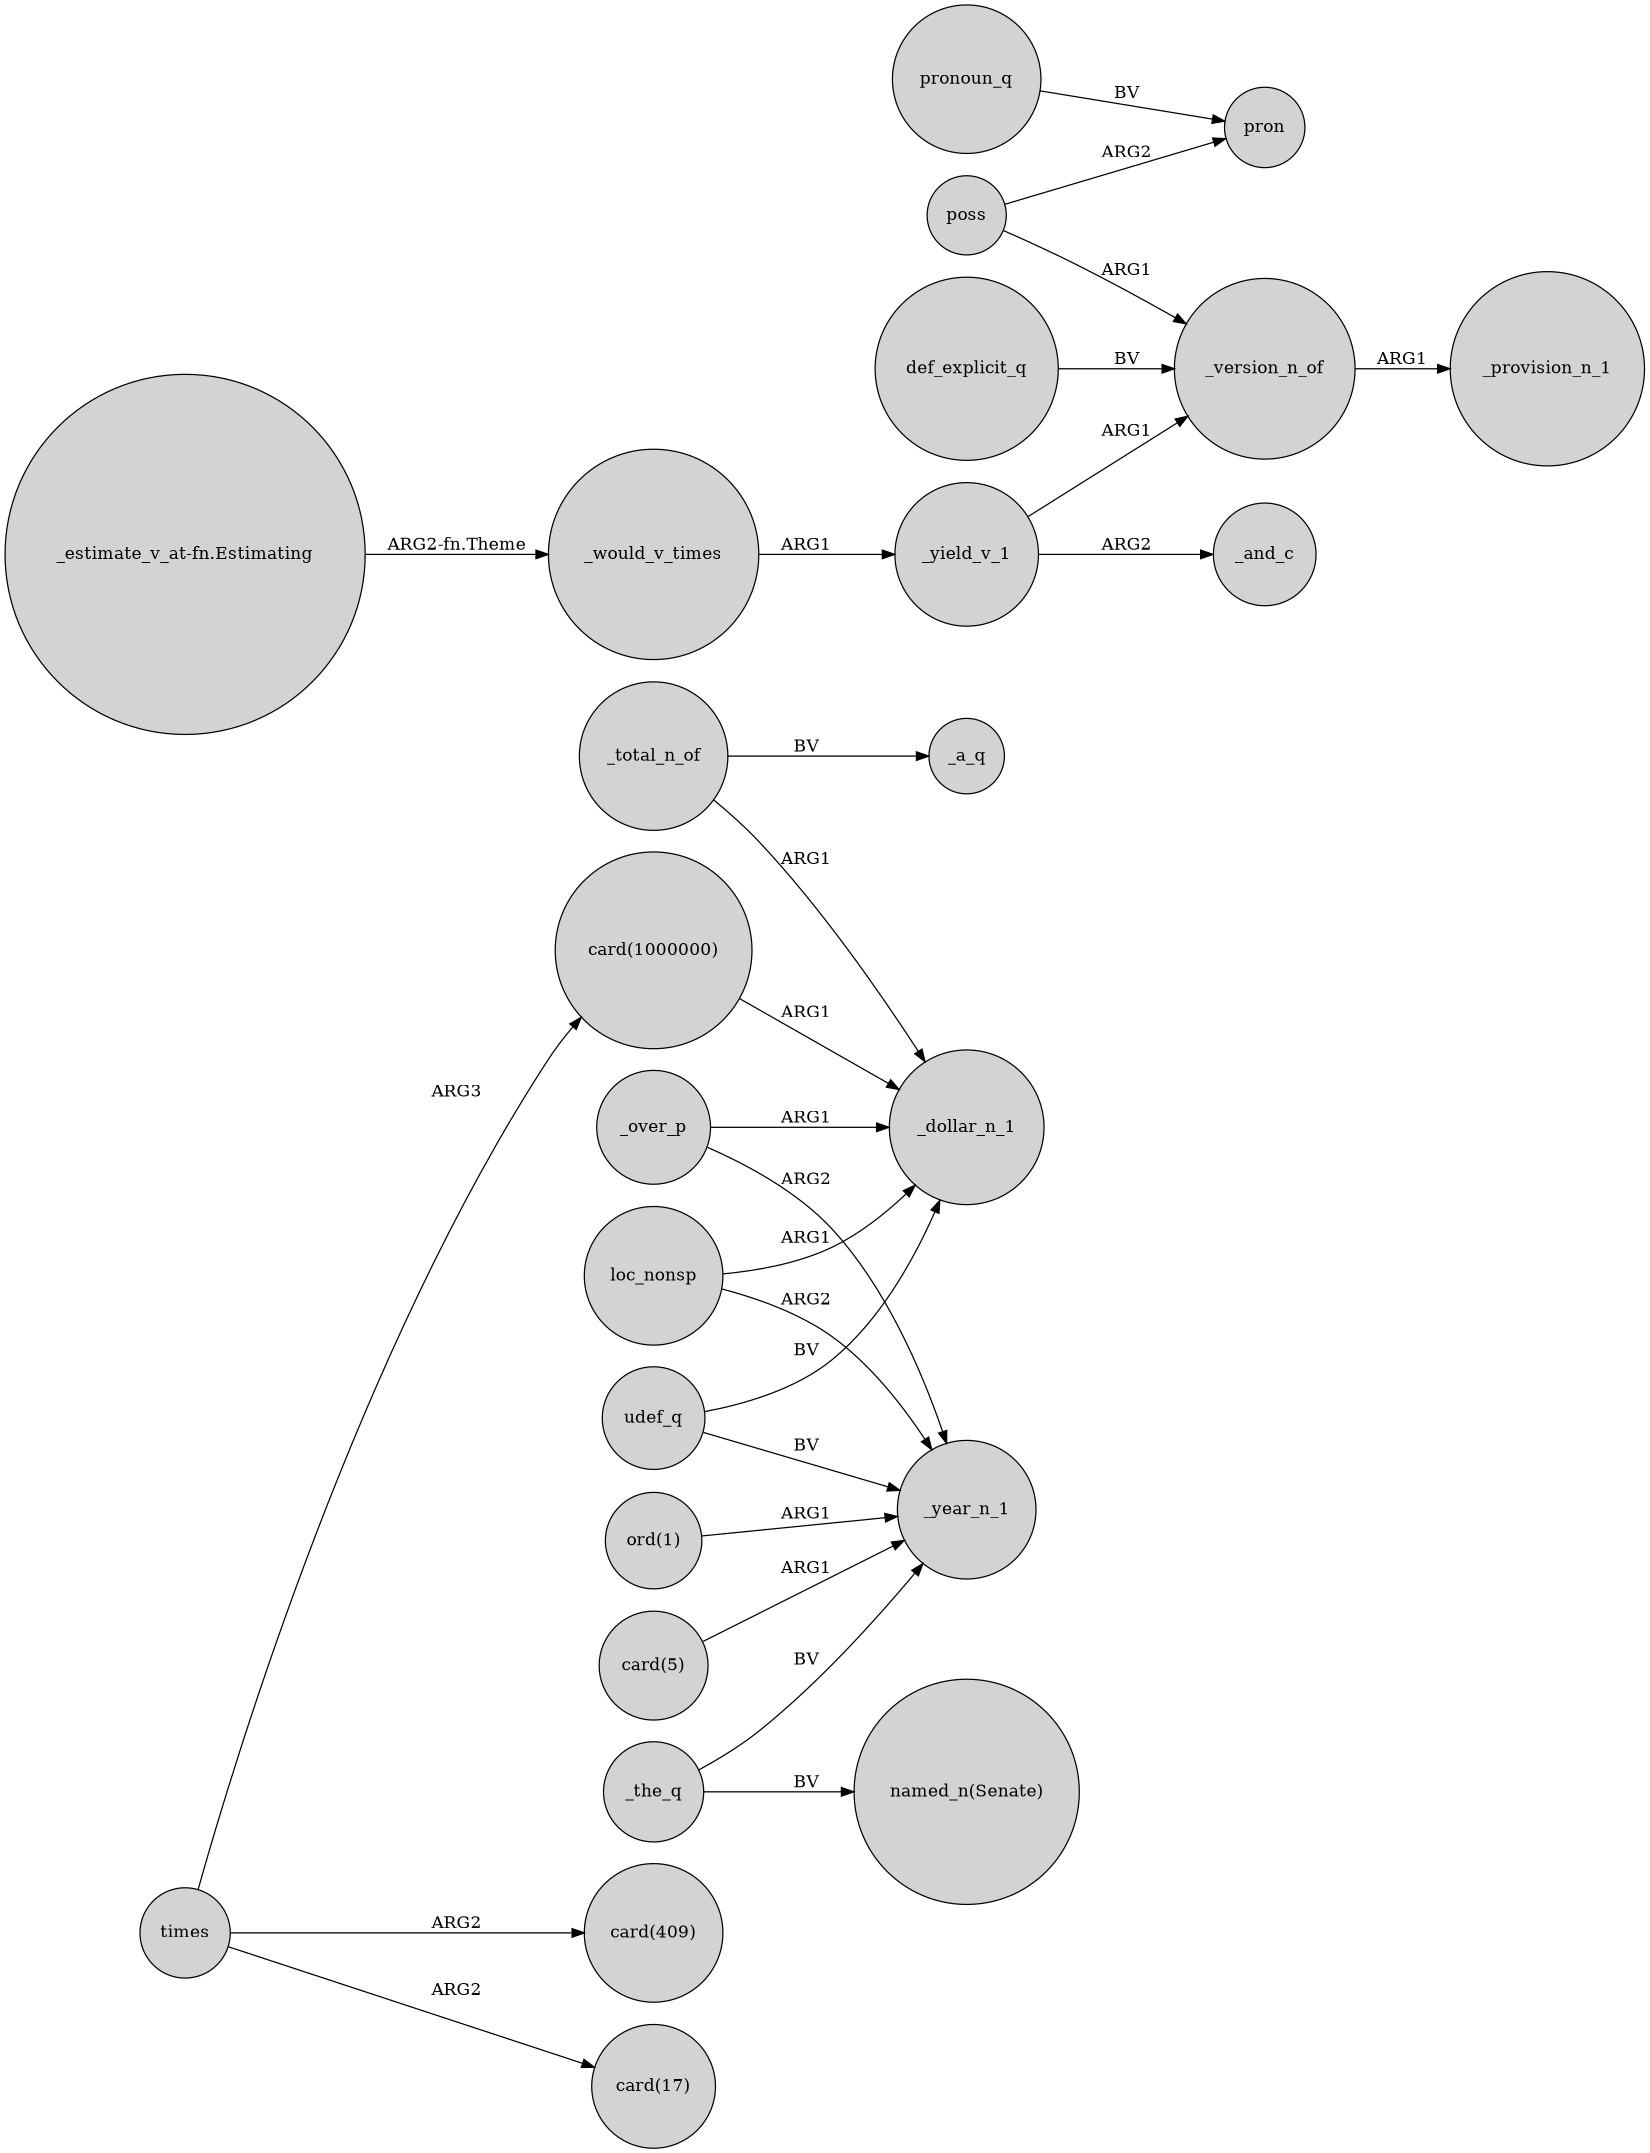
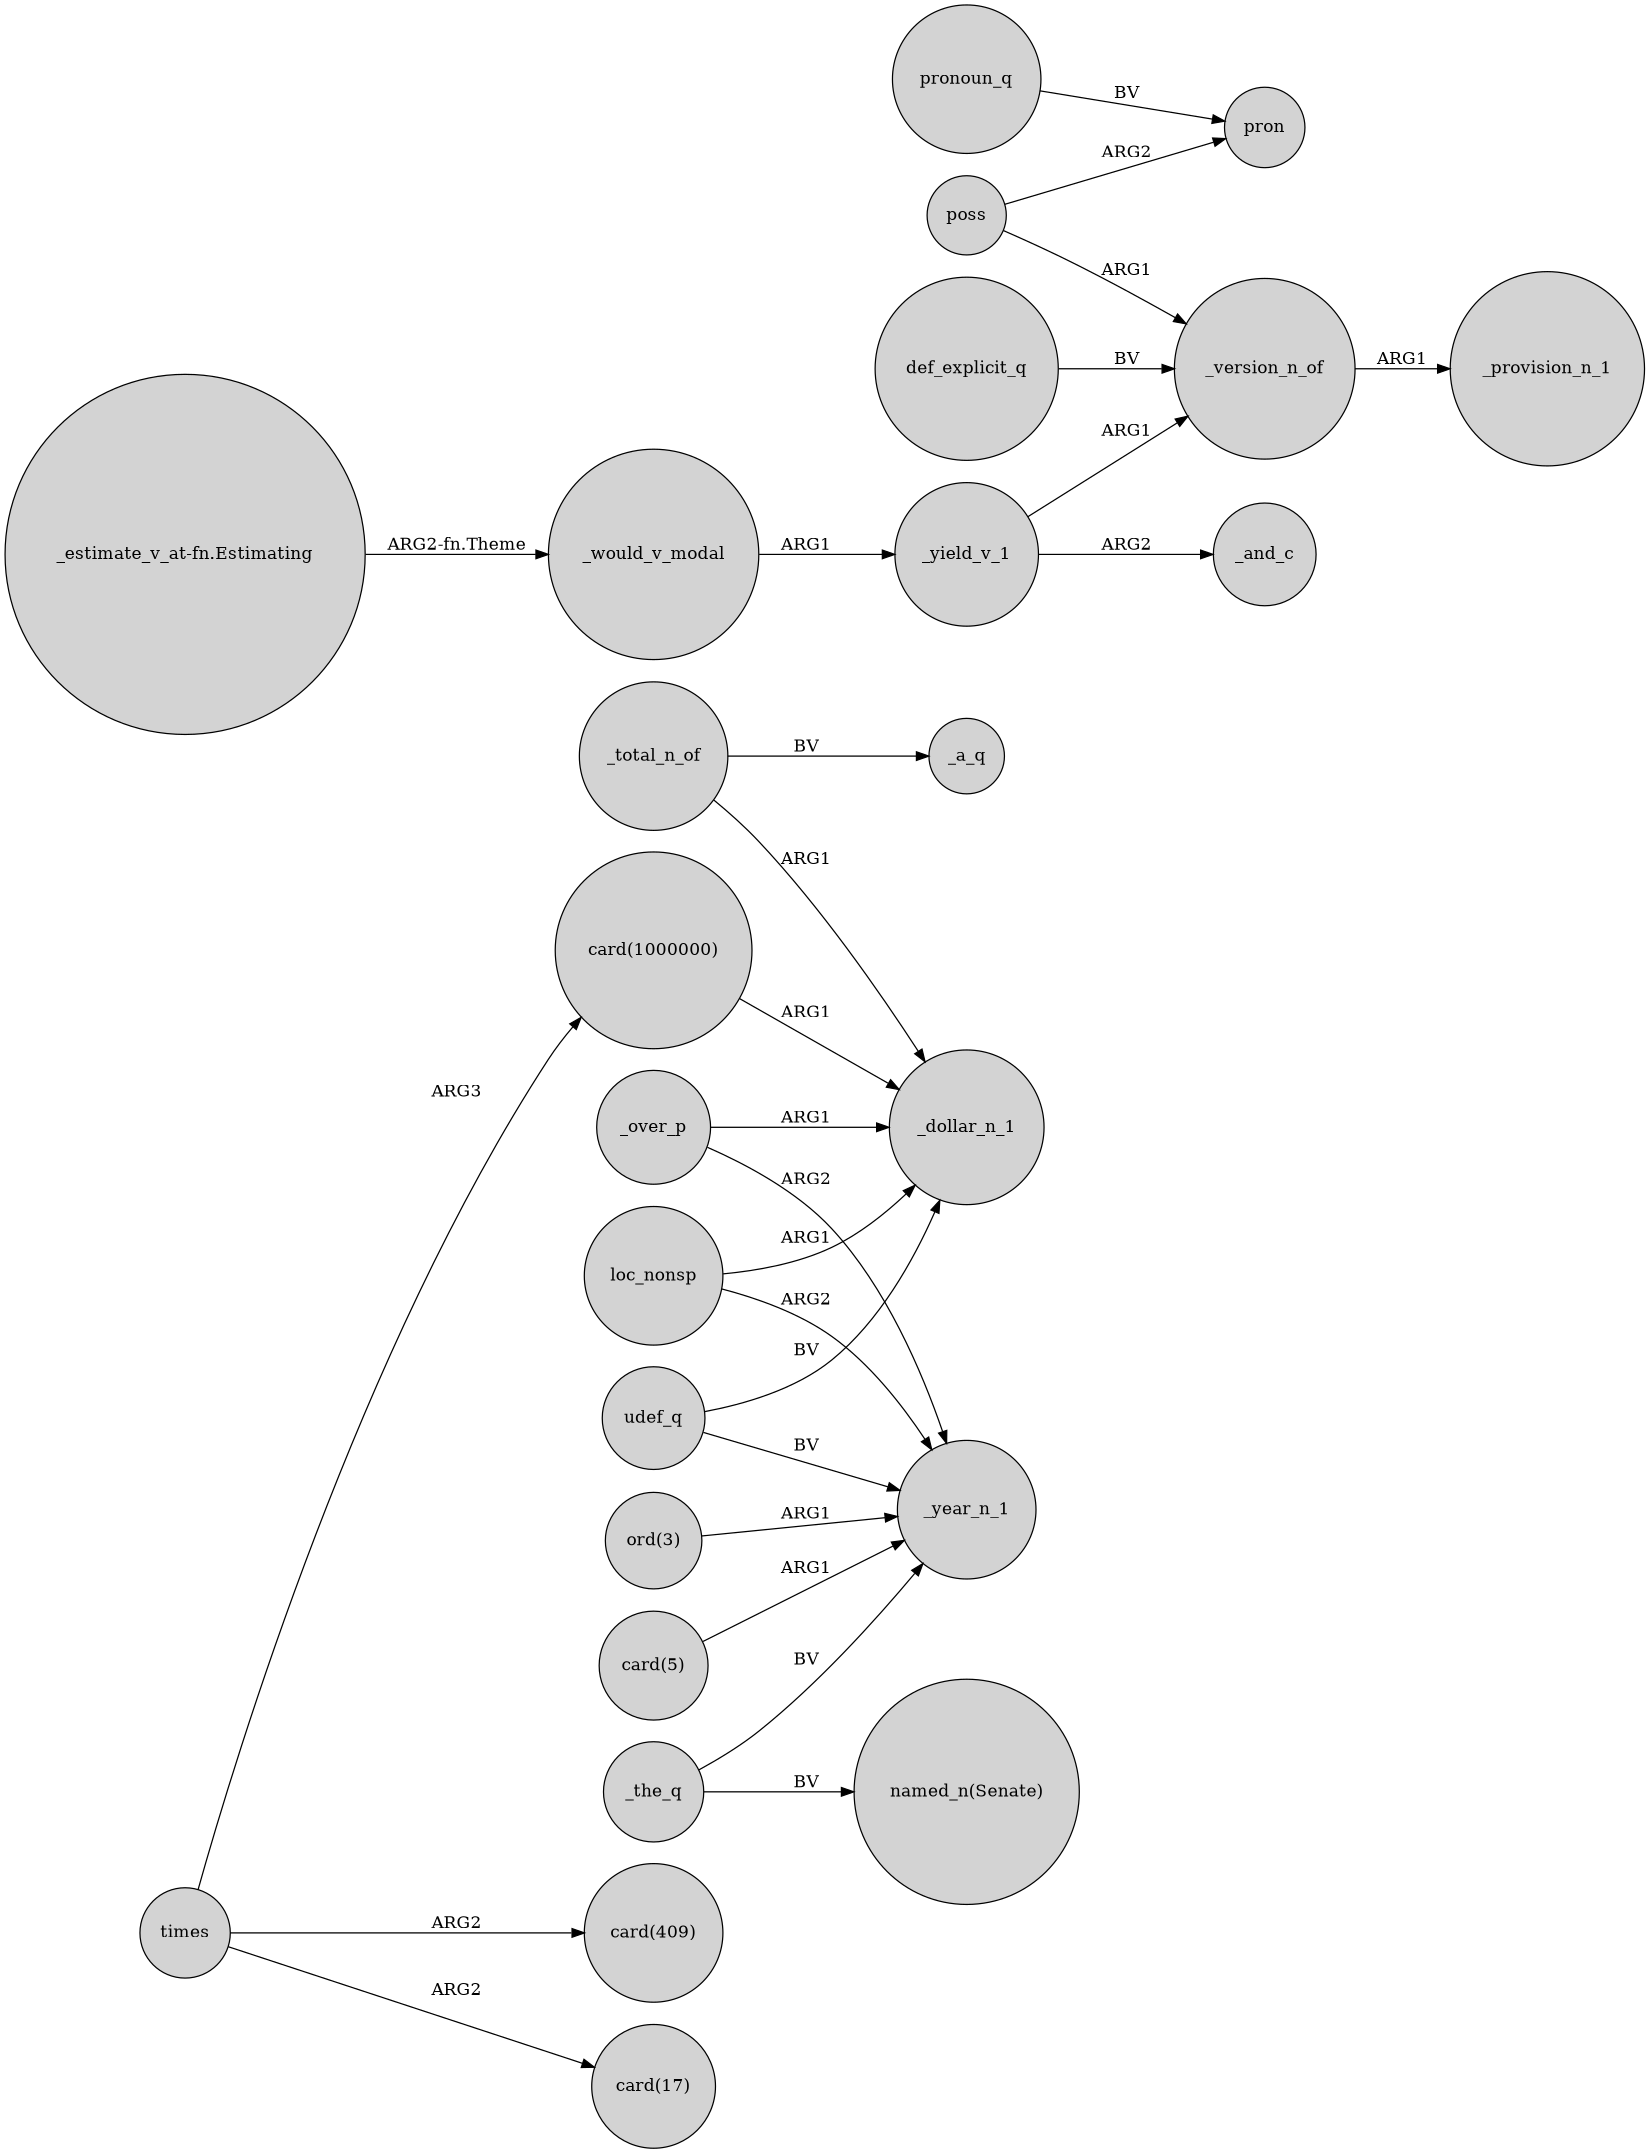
(654, 554) -> (654, 554)
(654, 1541) -> (654, 1541)
